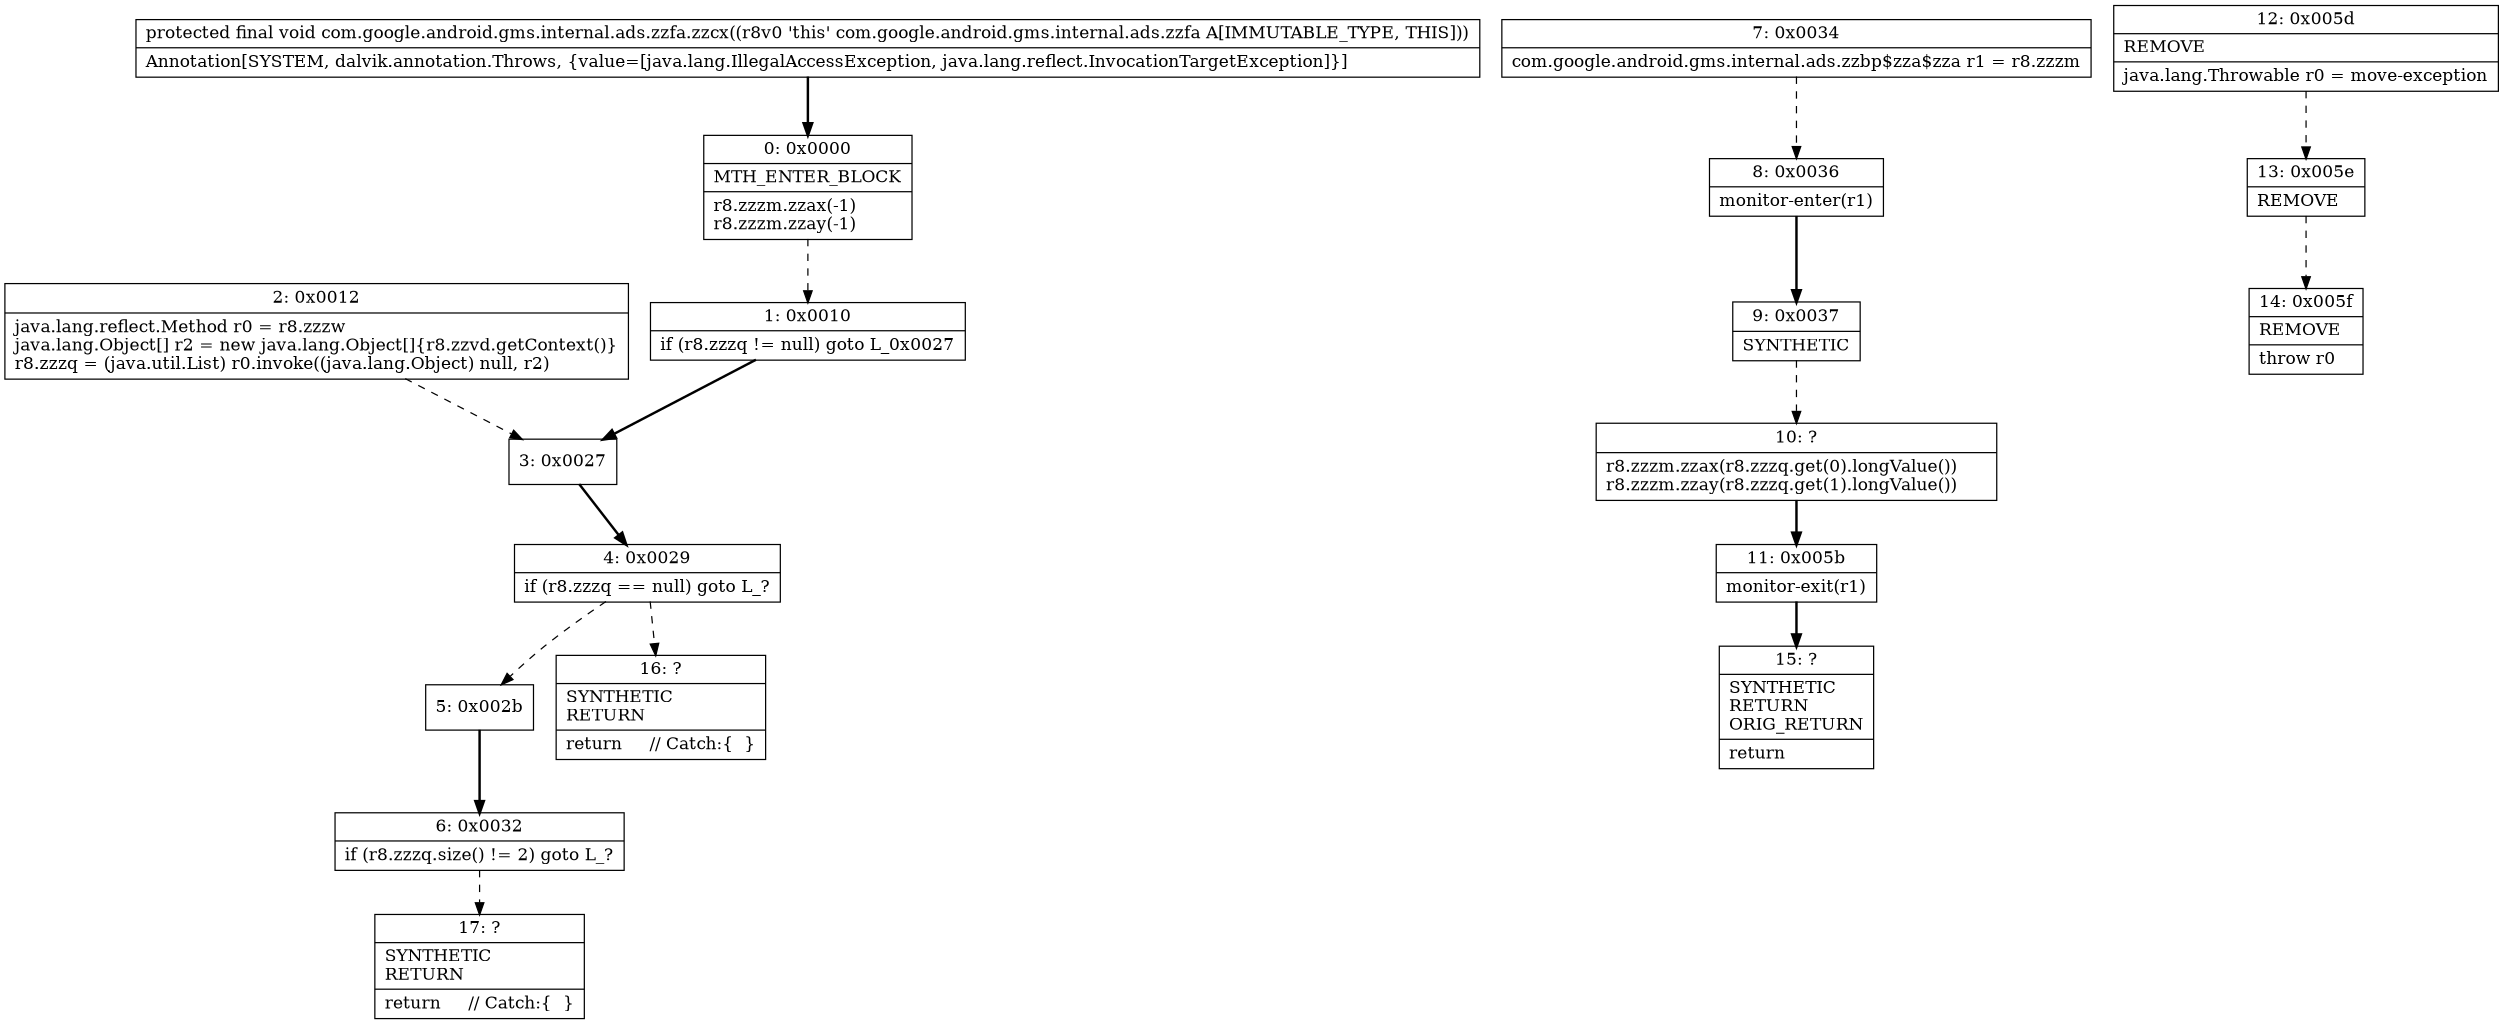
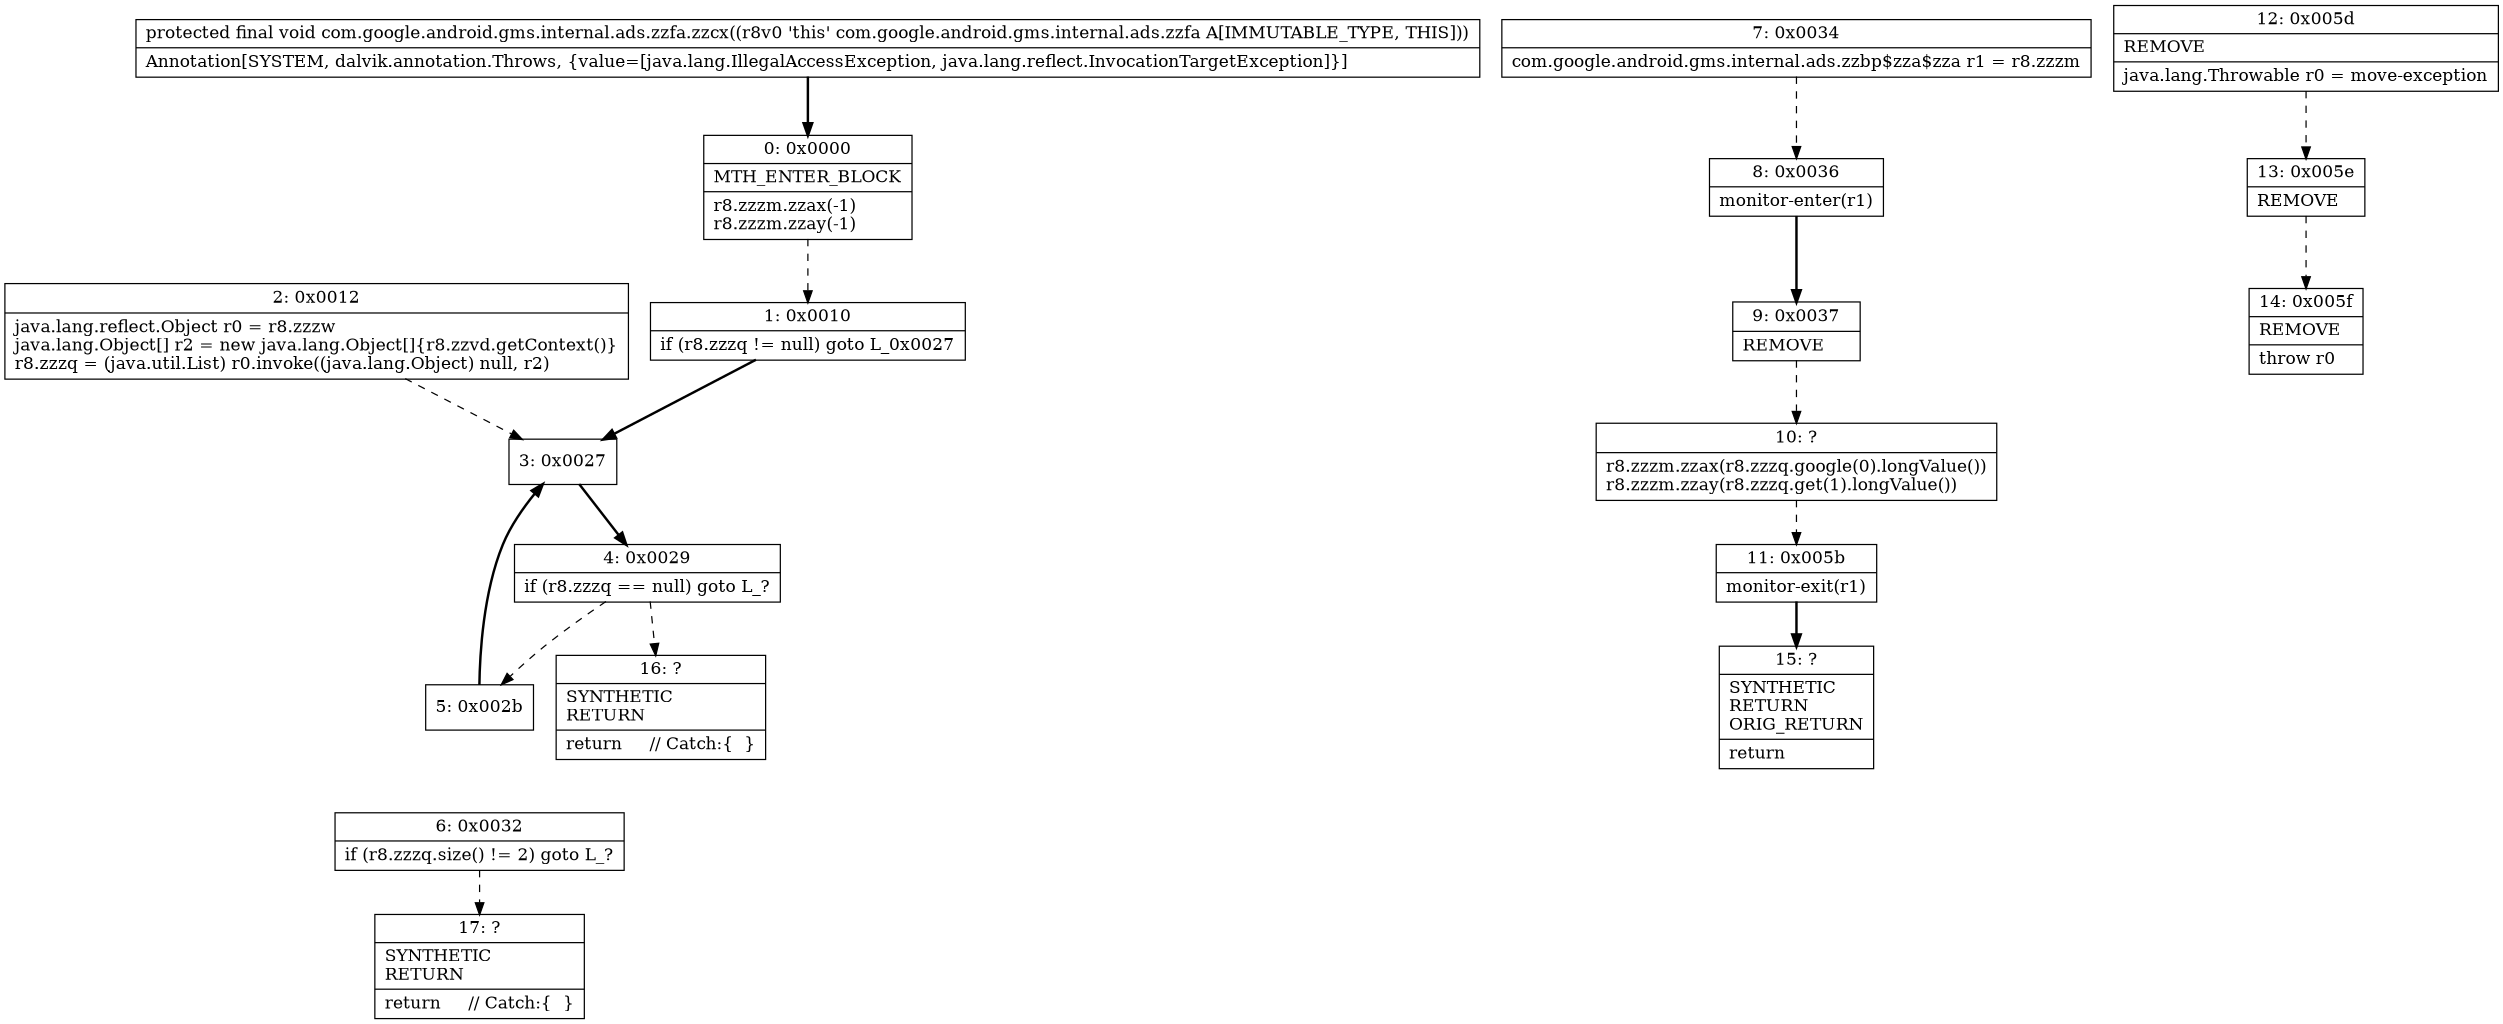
(181, 327) -> (175, 327)
(1796, 345) -> (1784, 345)
(1782, 467) -> (1796, 467)
(1796, 516) -> (1796, 516)
(480, 765) -> (491, 584)
